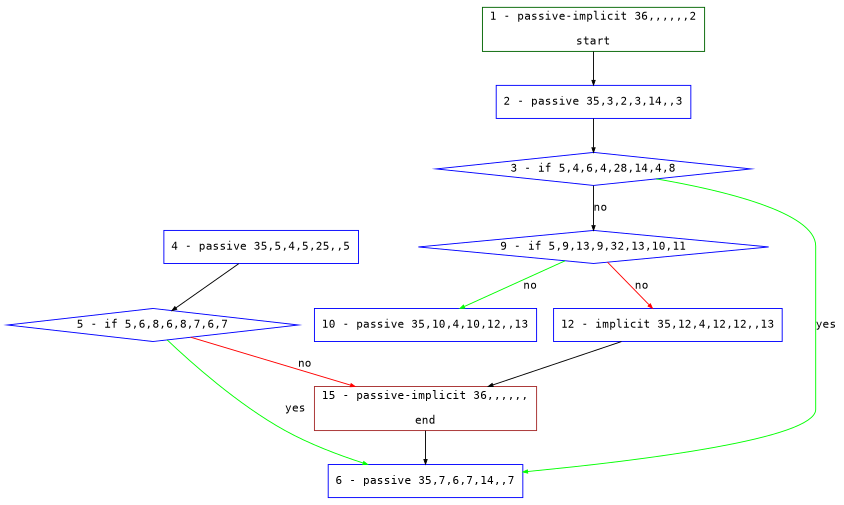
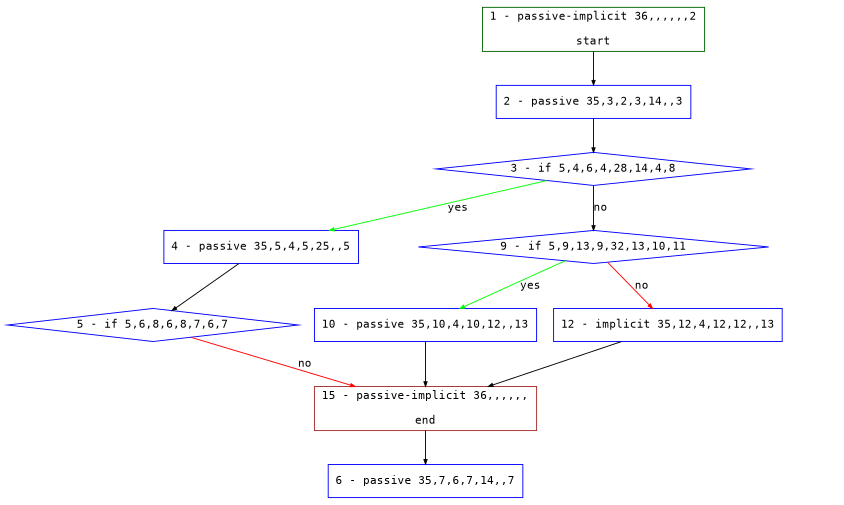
(531, 286) -> (531, 286)
none -> (426, 362)
(816, 387) -> (440, 205)
(258, 414) -> none
